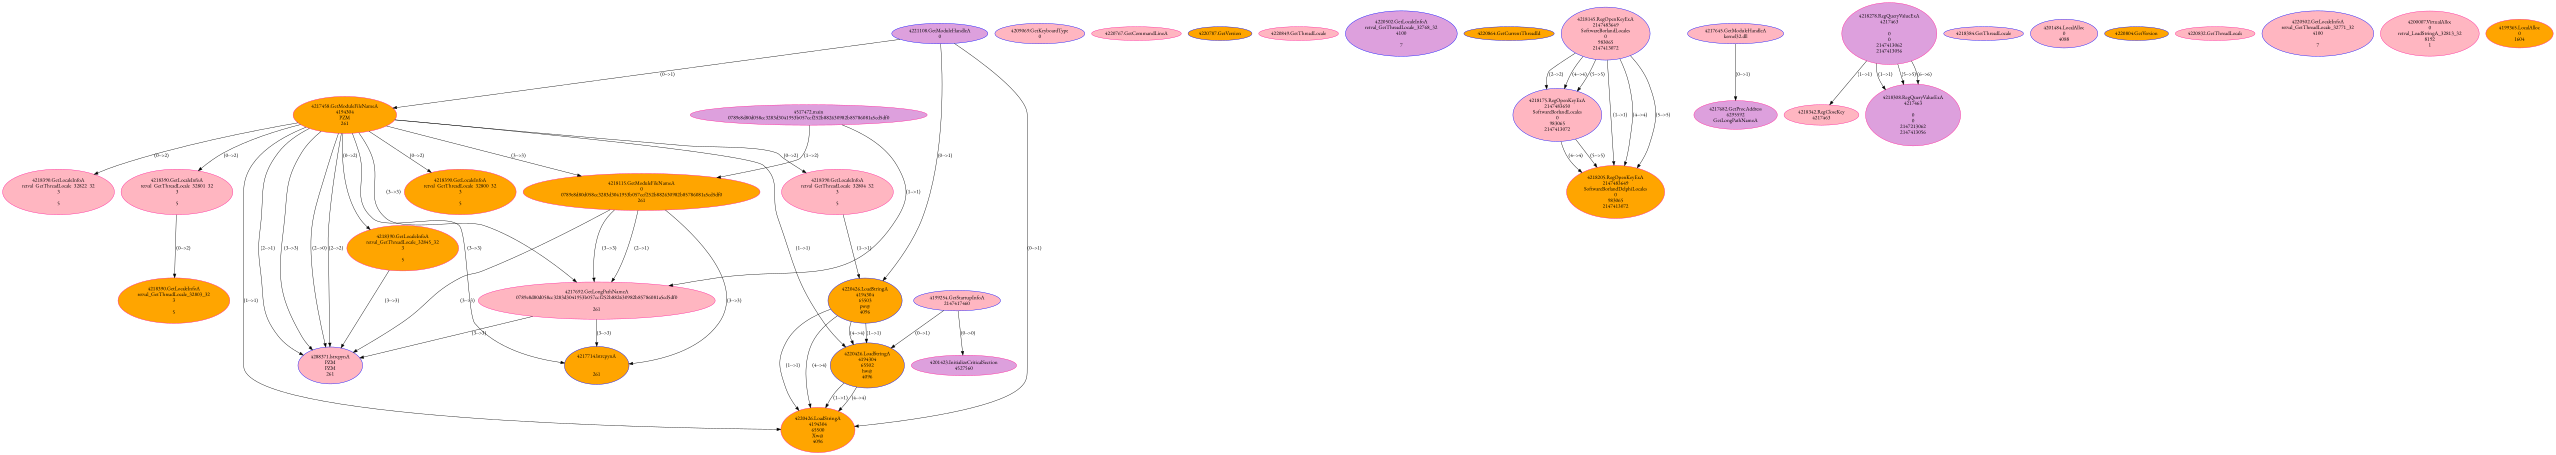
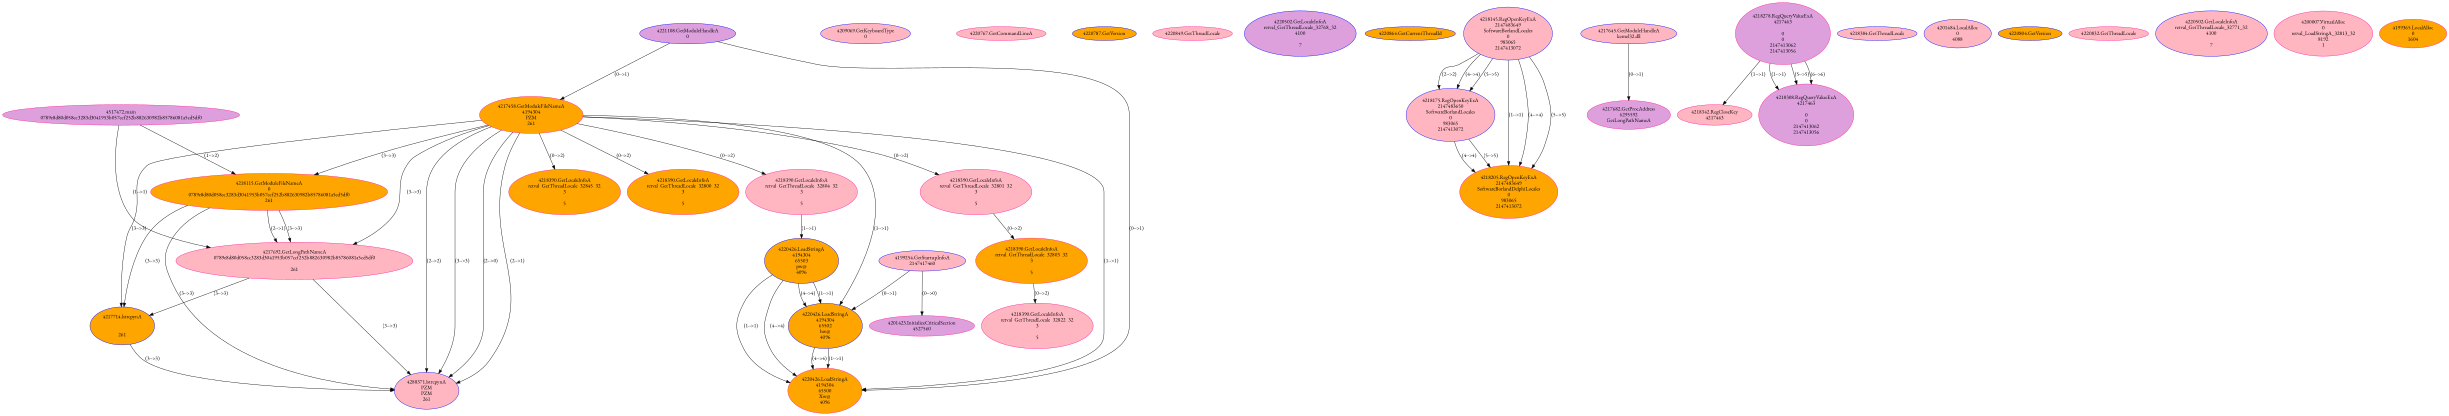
(1913, 115) -> (1806, 115)
(197, 143) -> (1034, 291)
(936, 167) -> none
(366, 307) -> (255, 385)
